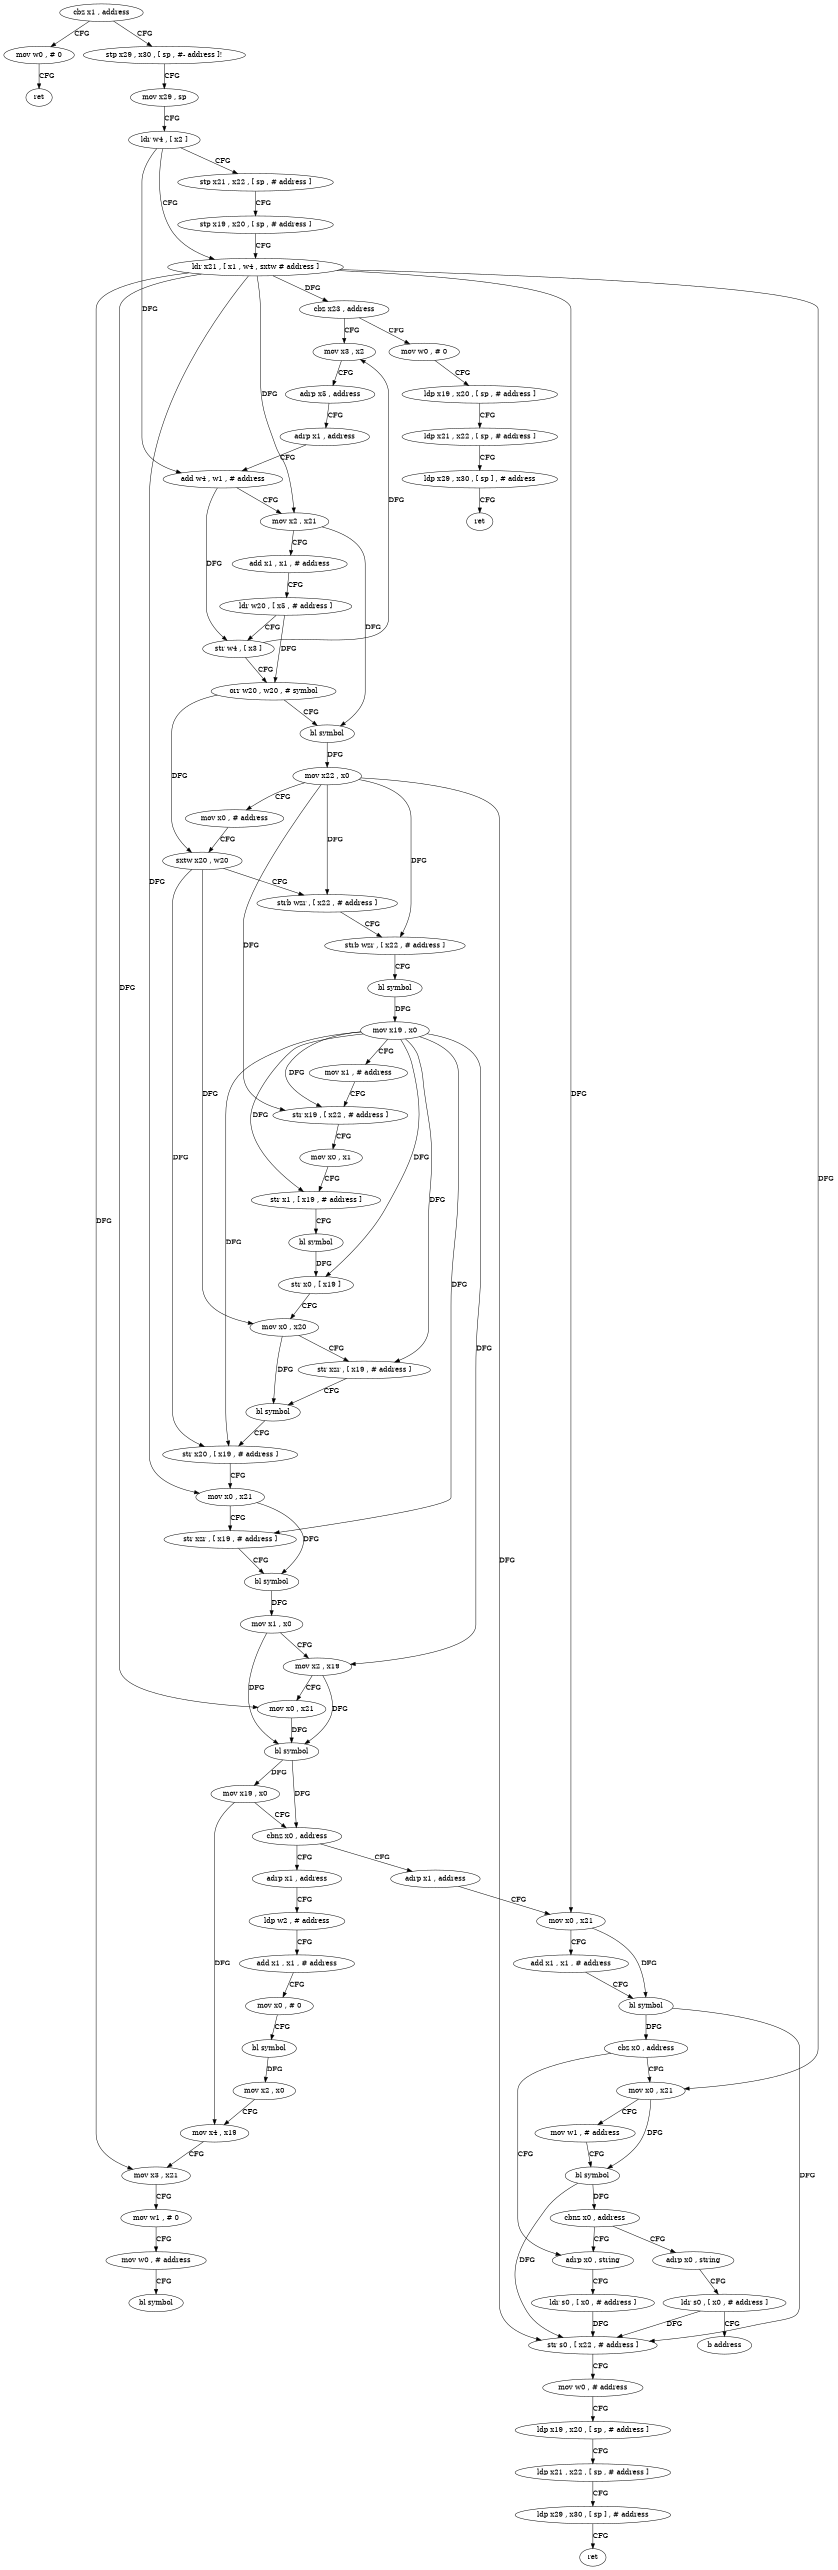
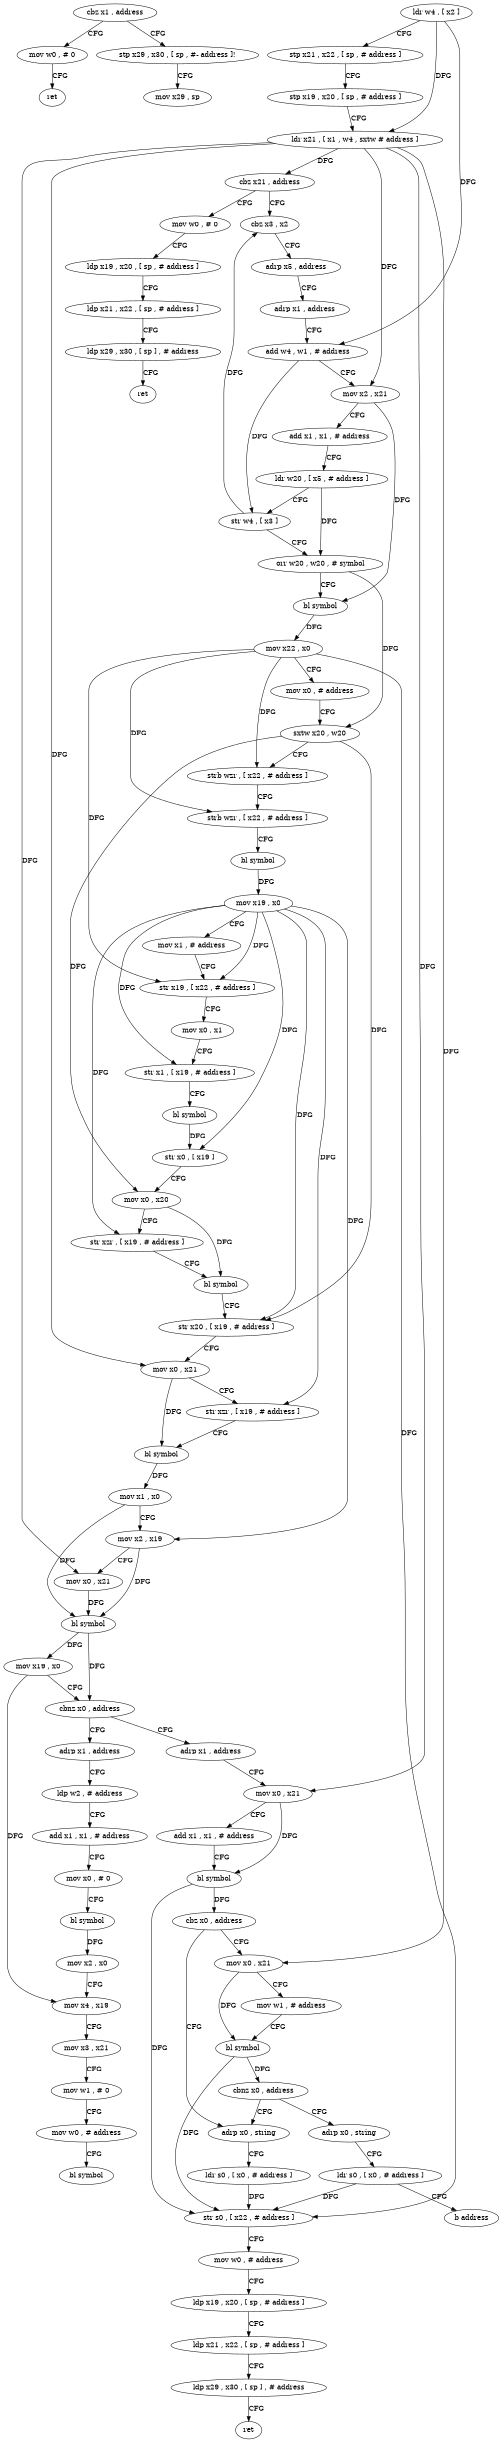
(164, 116) -> none
(170, 204) -> (443, 76)
(344, 310) -> (270, 182)
(344, 352) -> (270, 225)
(96, 1194) -> none
